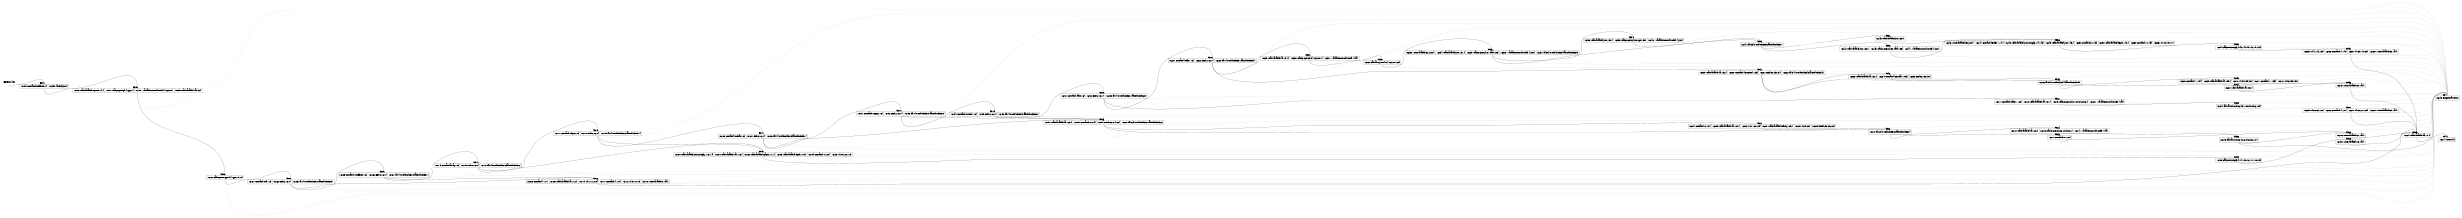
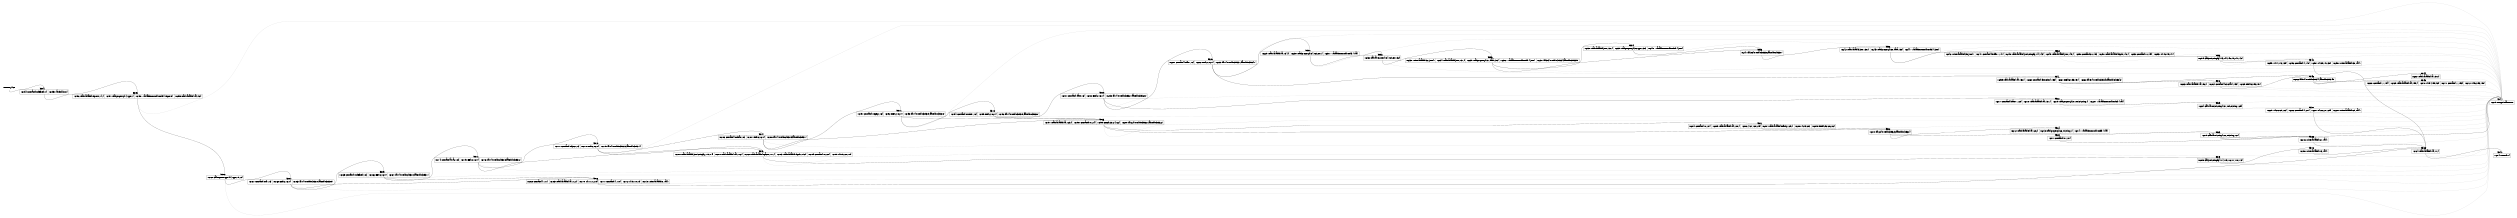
(1890, 39) -> none
(2351, 86) -> none
